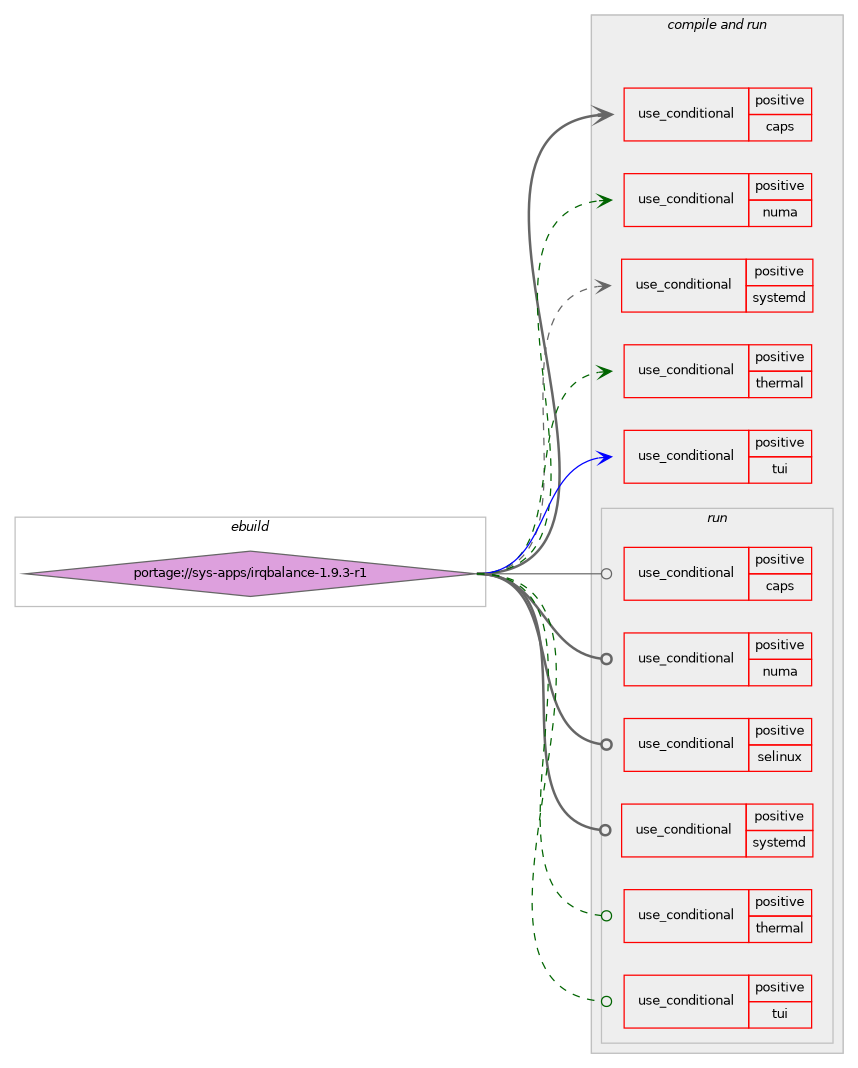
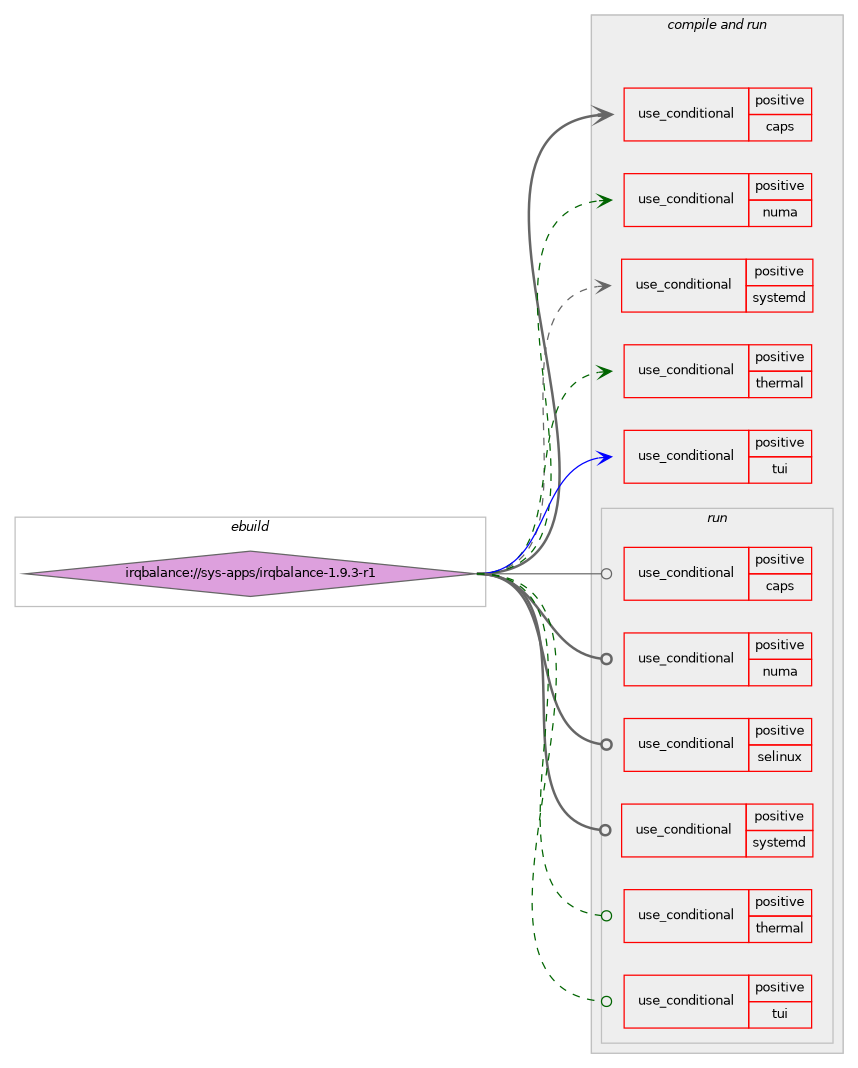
(250, 574) -> (250, 574)
